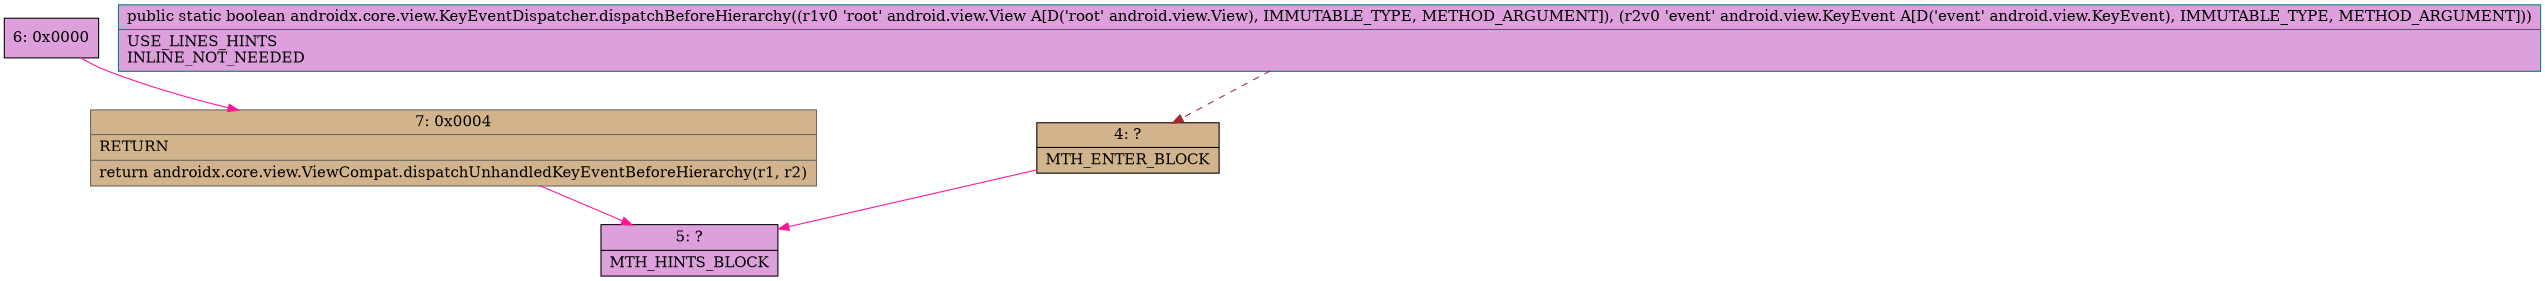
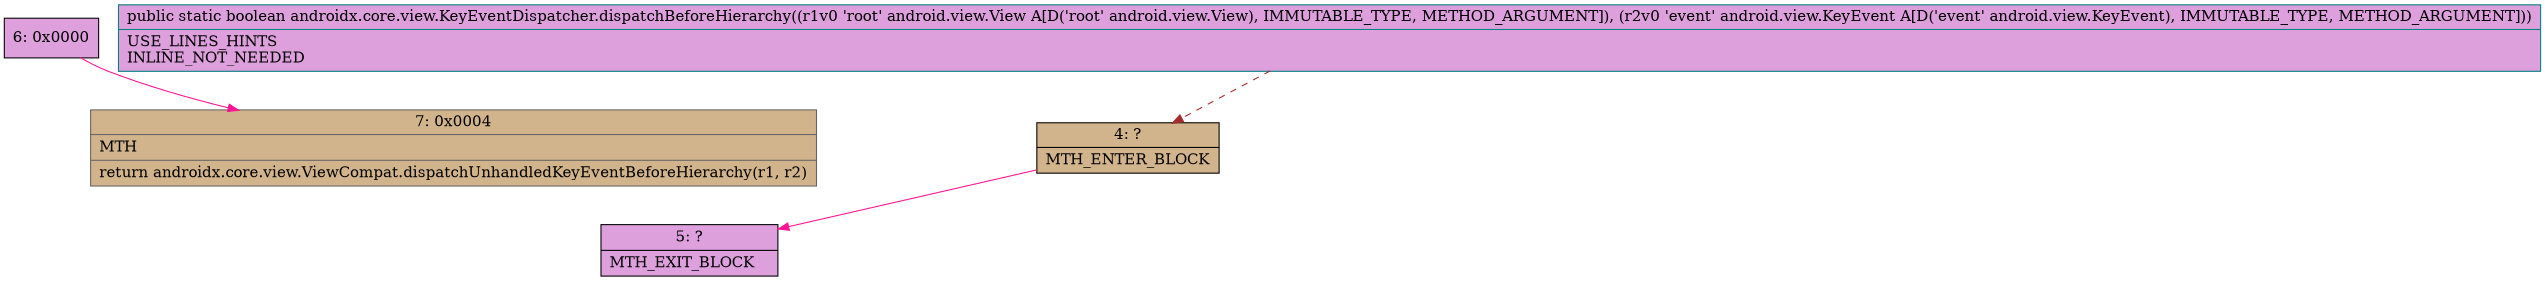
(134, 147) -> (118, 147)
(581, 203) -> none
(689, 263) -> (682, 263)
